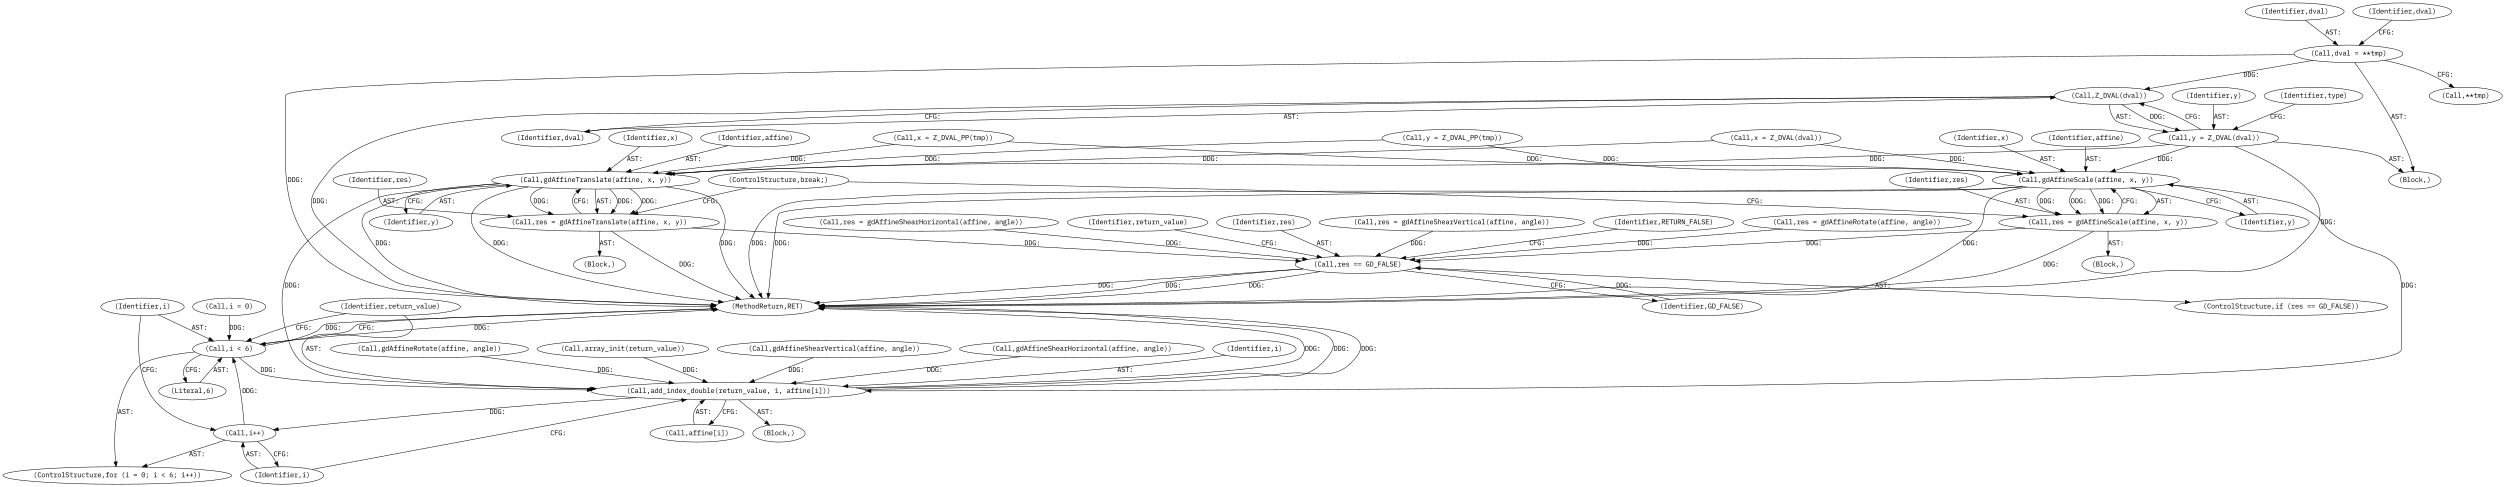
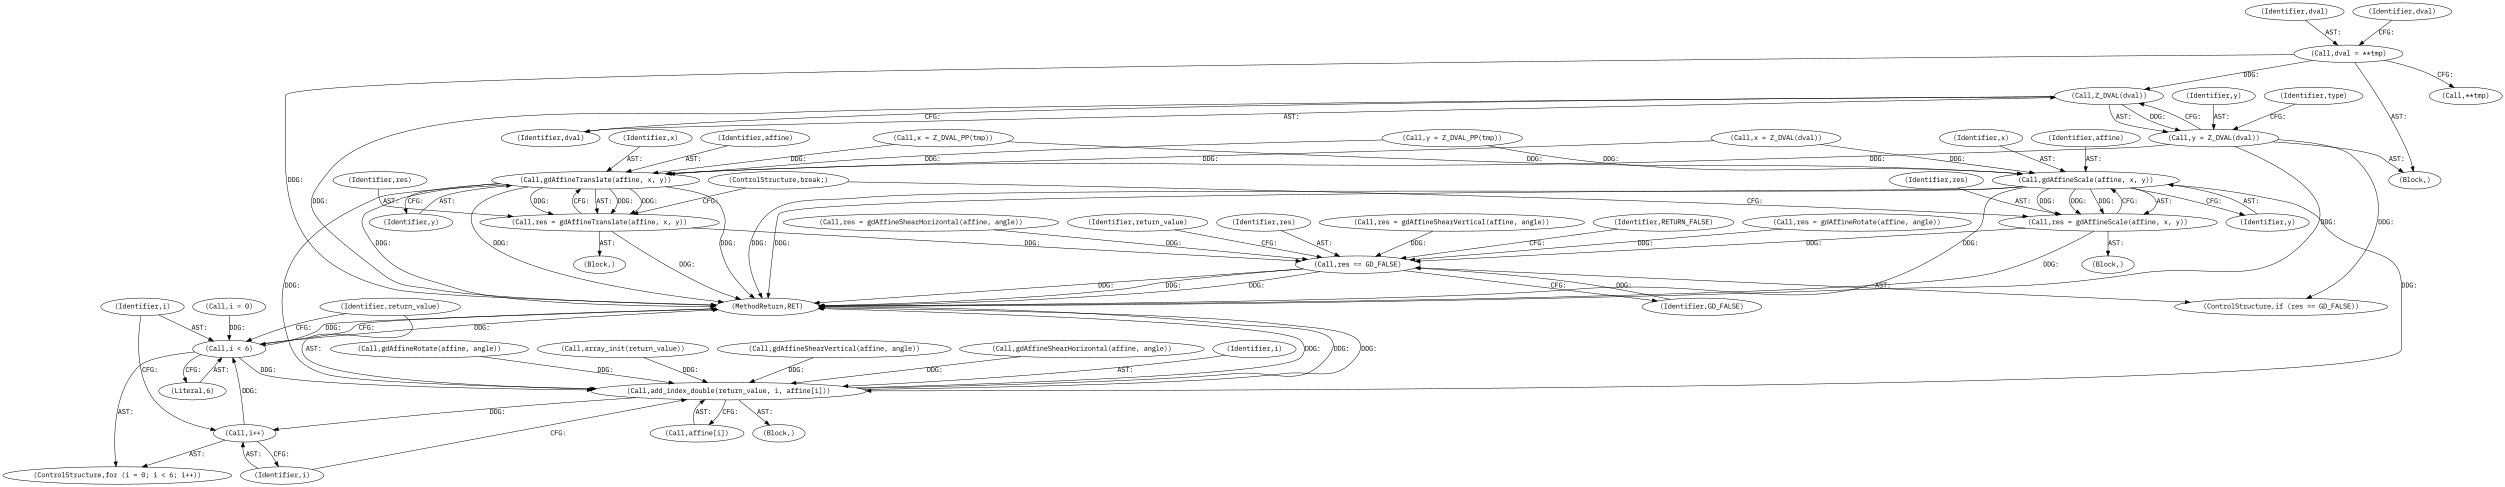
(2153, 158) -> (2378, 198)
